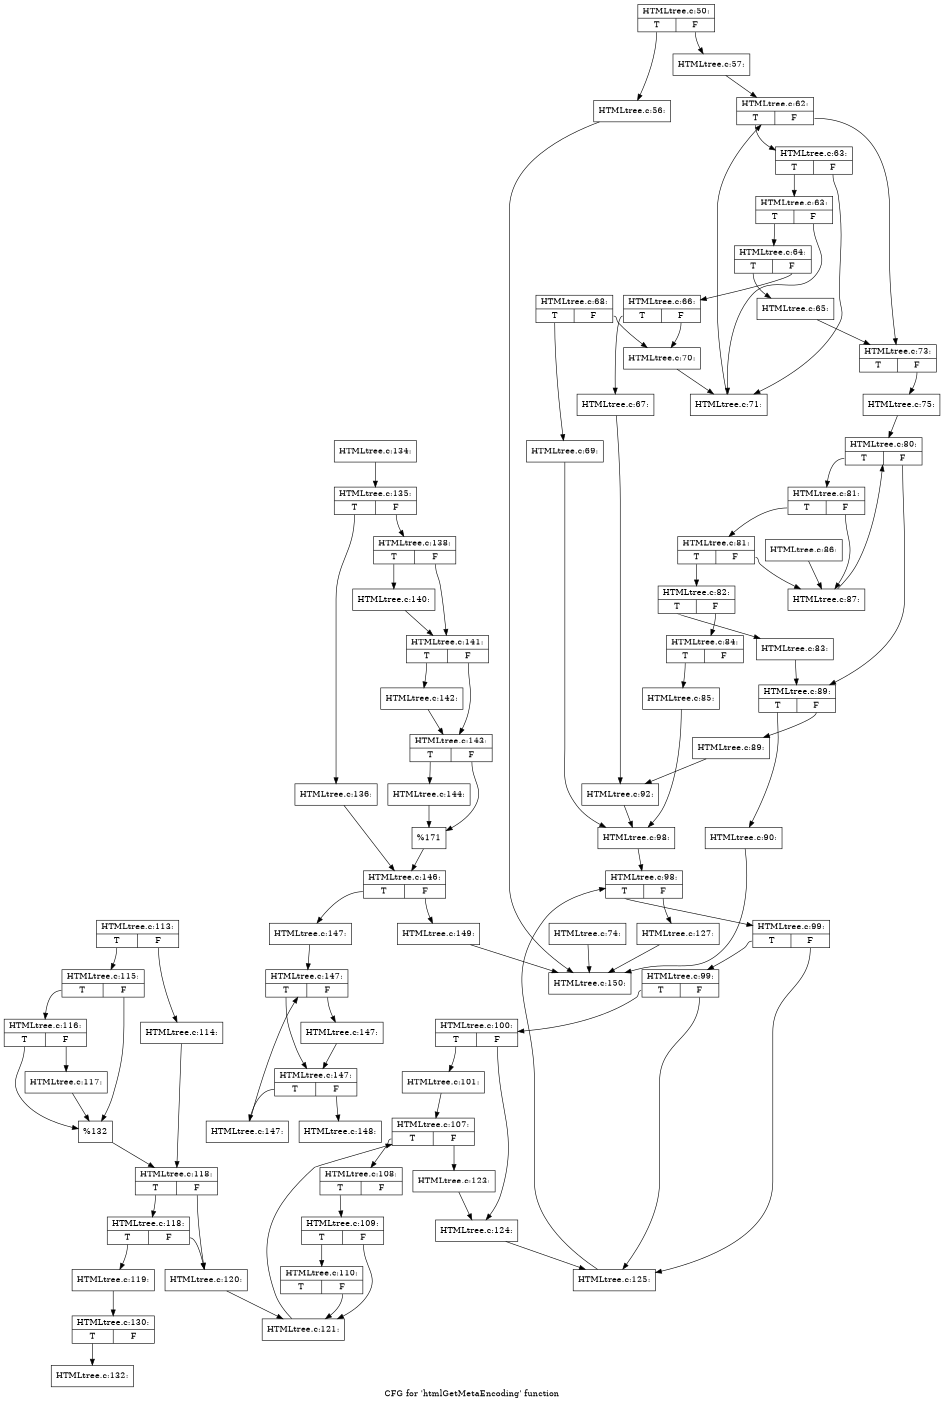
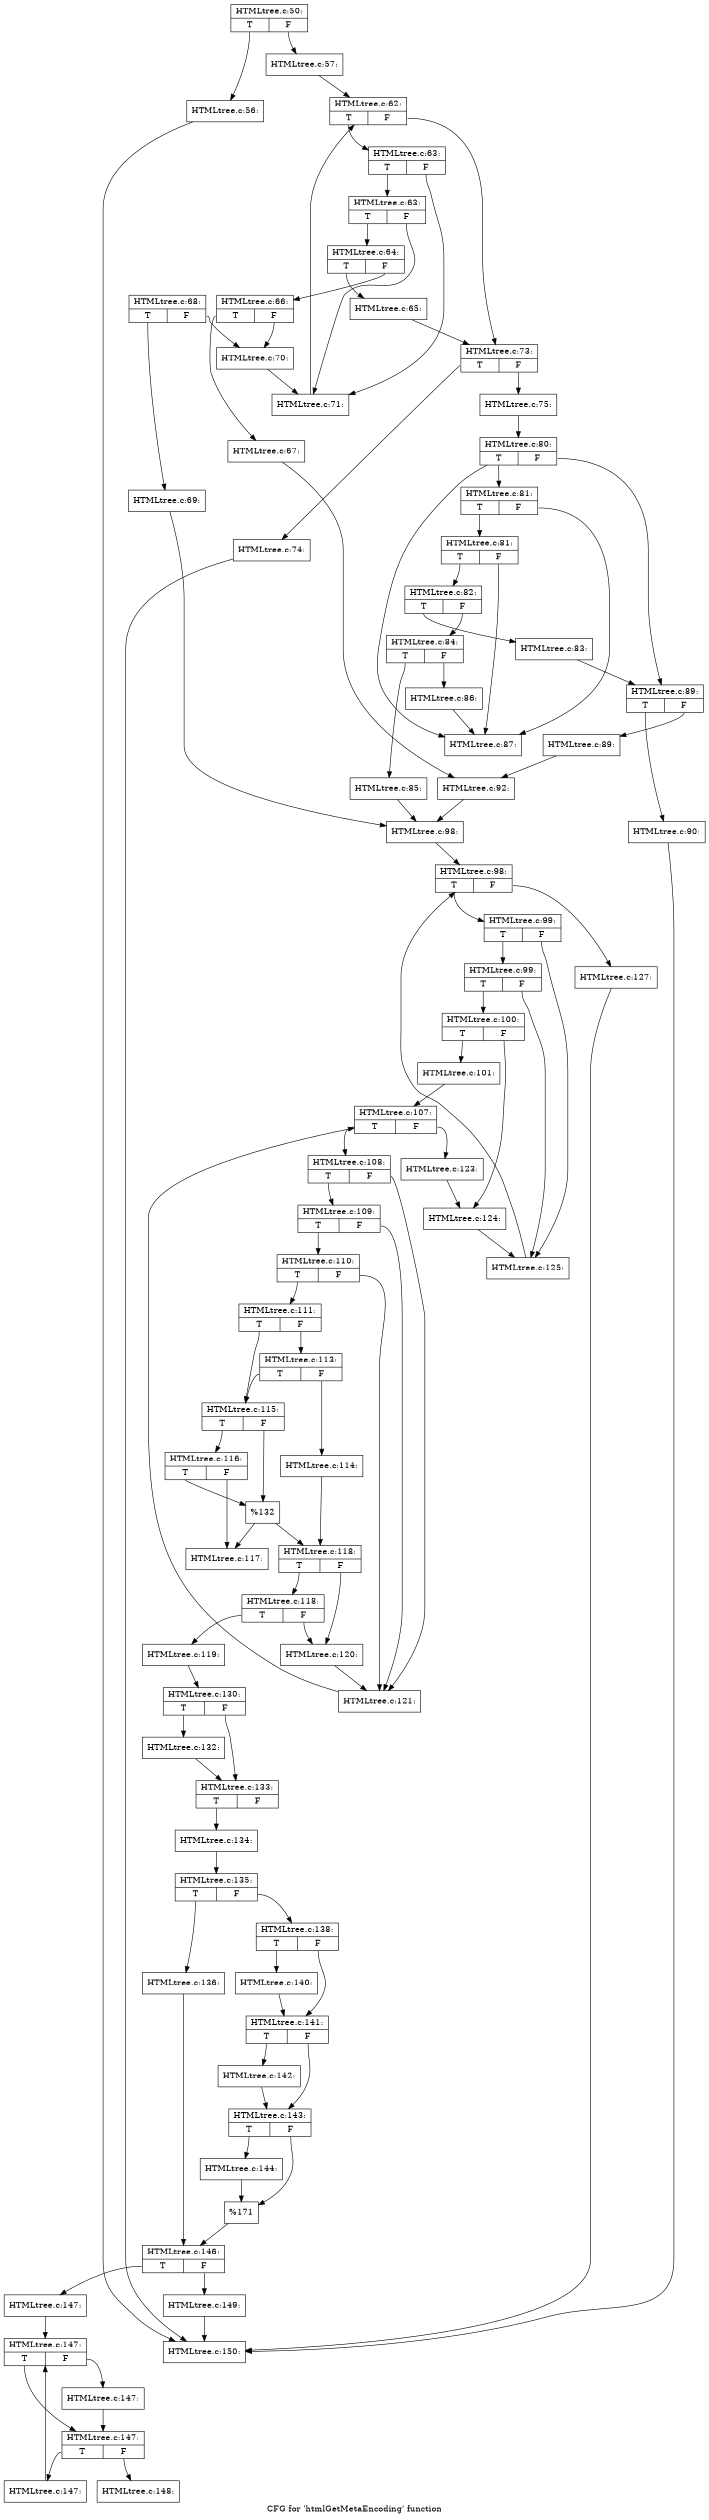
none -> (373, 450)
(869, 534) -> (389, 597)
none -> (444, 672)
(79, 1105) -> (247, 1533)
none -> (280, 1318)
none -> (425, 1433)
none -> (237, 1794)
